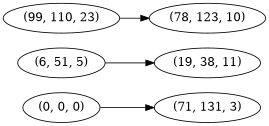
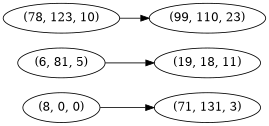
(130, 18) -> (130, 18)
(61, 63) -> (61, 63)
(207, 63) -> (207, 63)
(61, 108) -> (61, 108)
